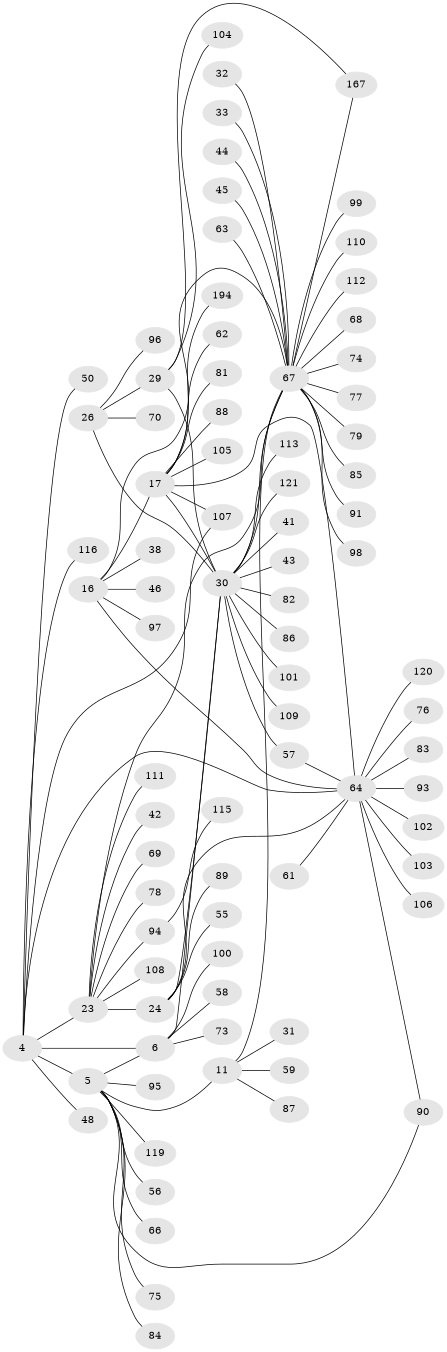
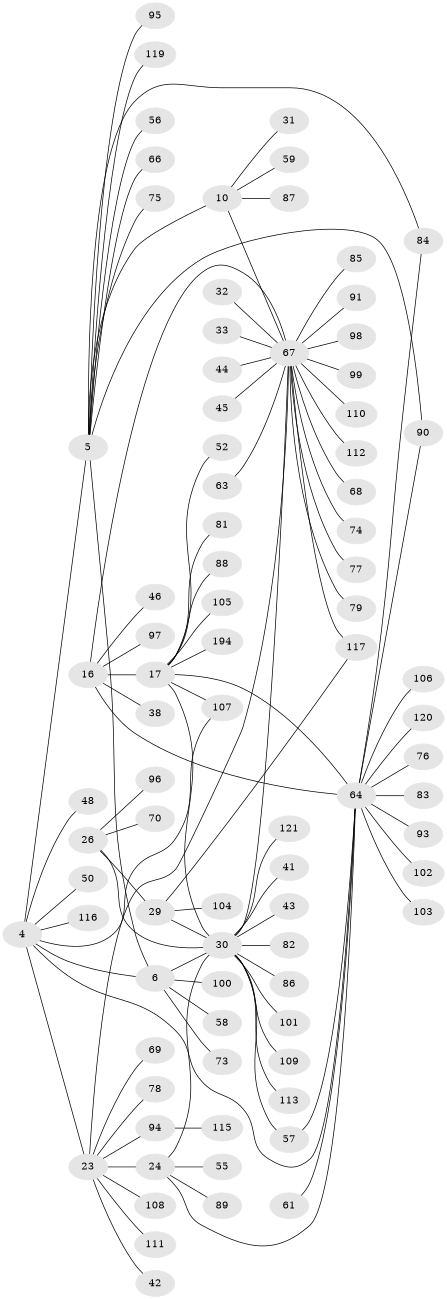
(356, 85) -> (356, 648)
(222, 335) -> (222, 447)
none -> (393, 519)
(222, 1071) -> (222, 199)
